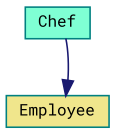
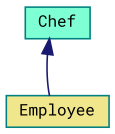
(68, 59) -> (47, 75)
